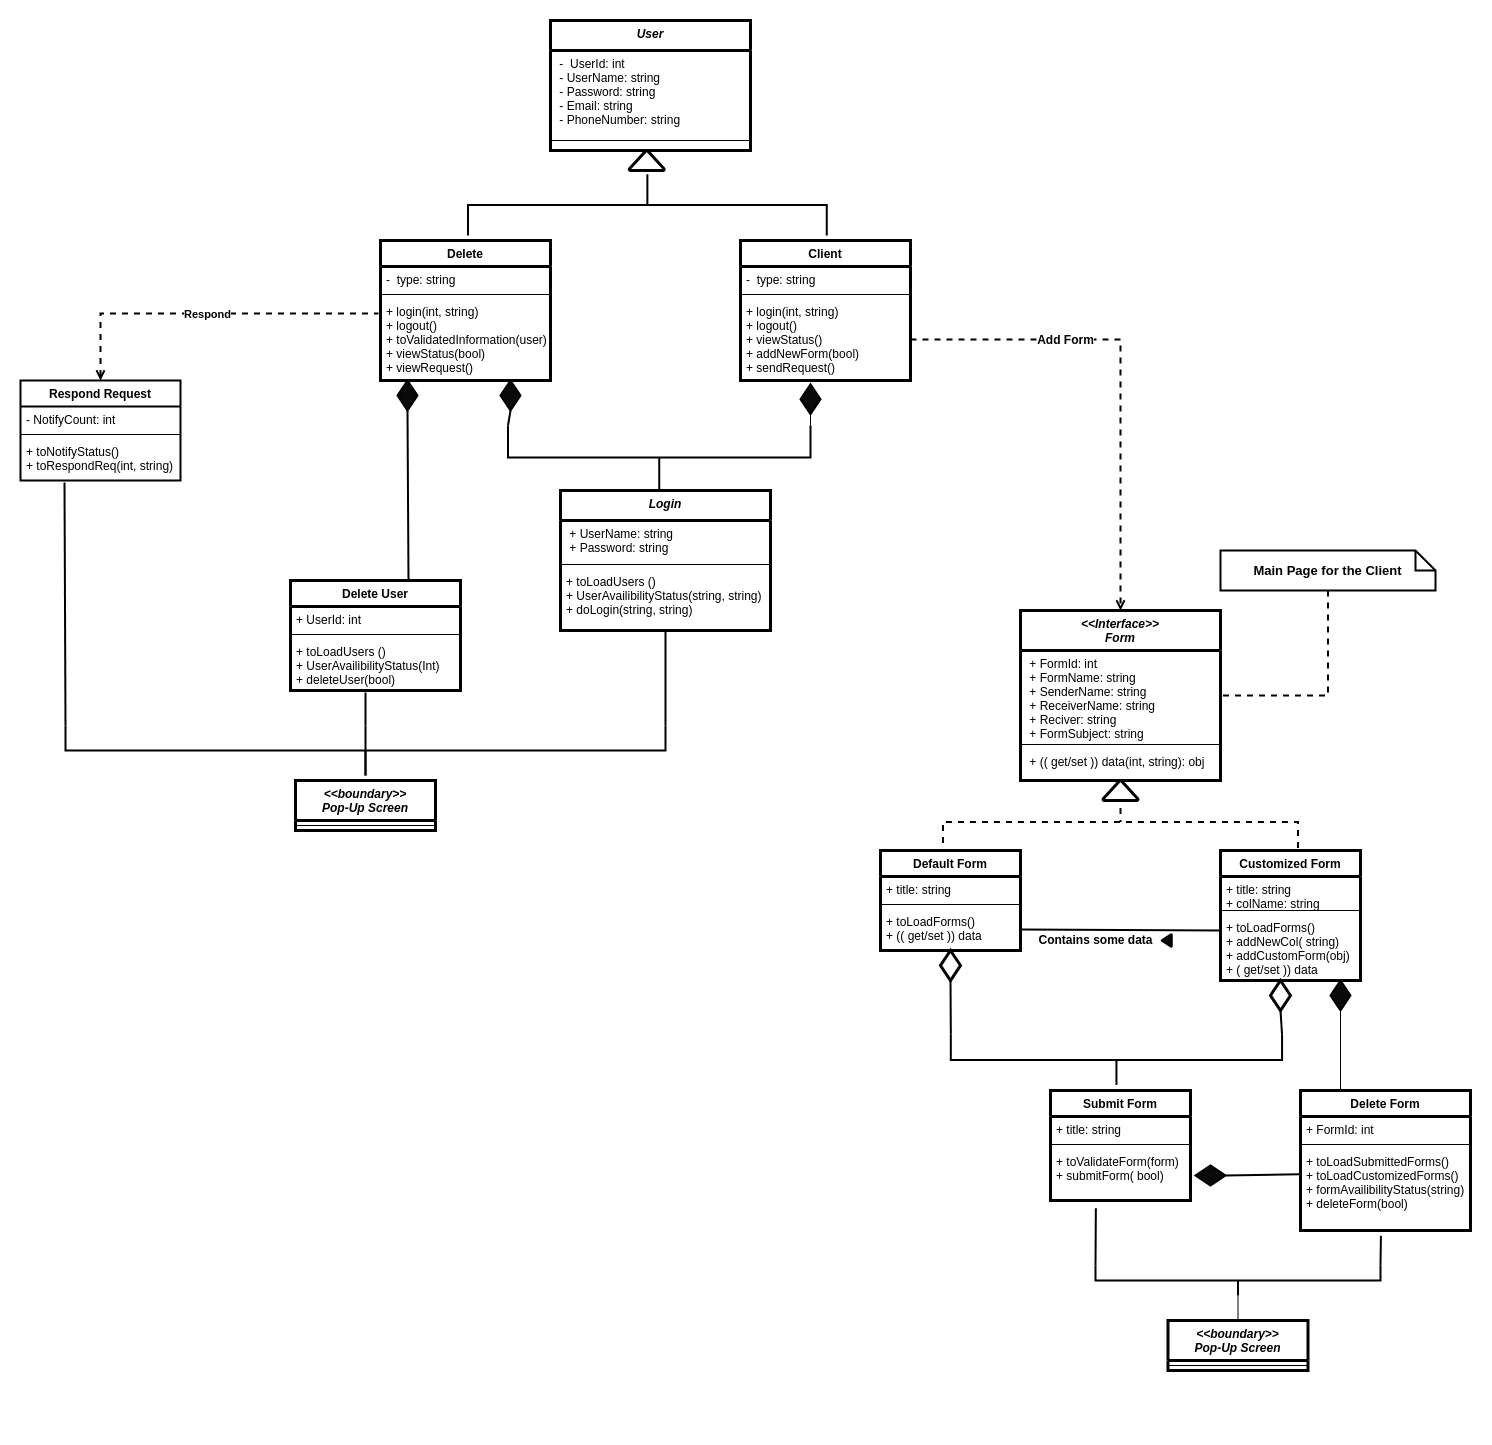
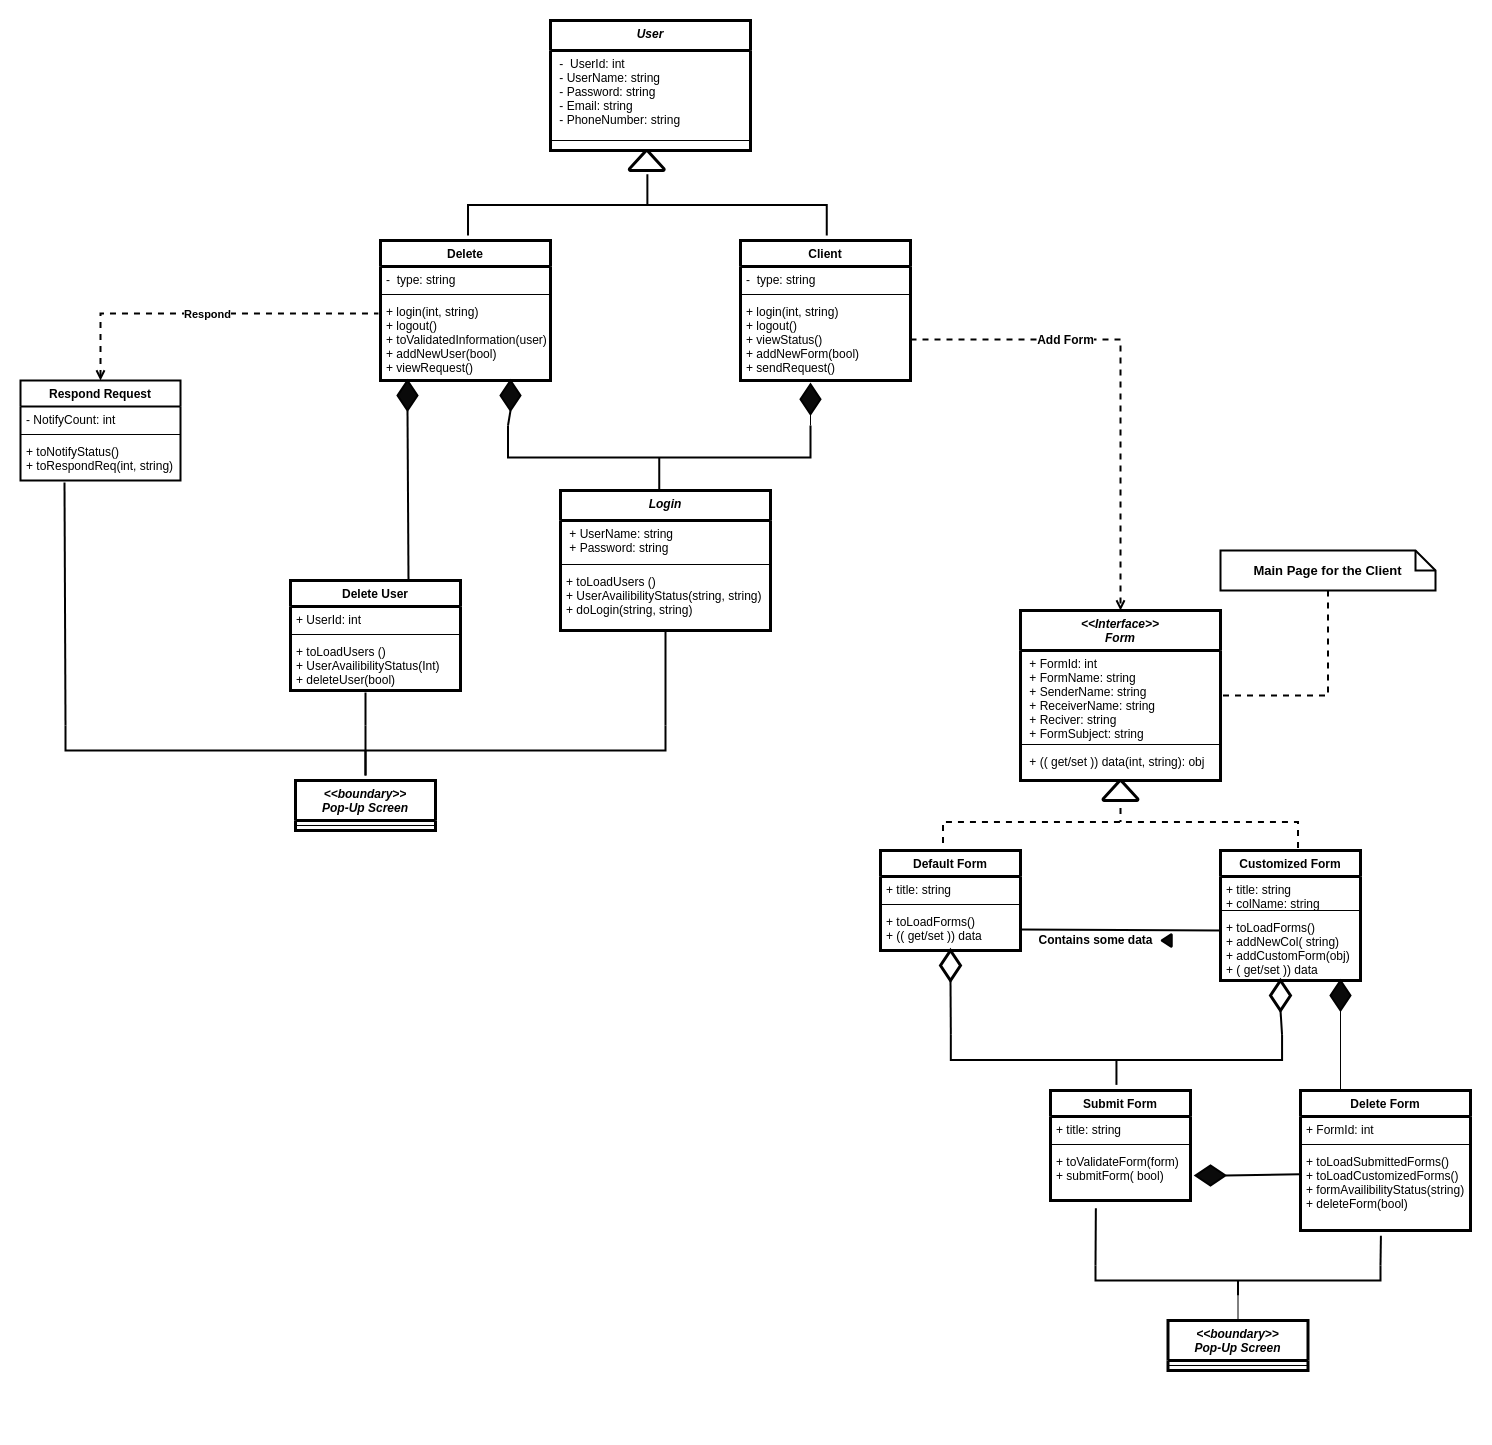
(442, 312) -> (442, 312)
